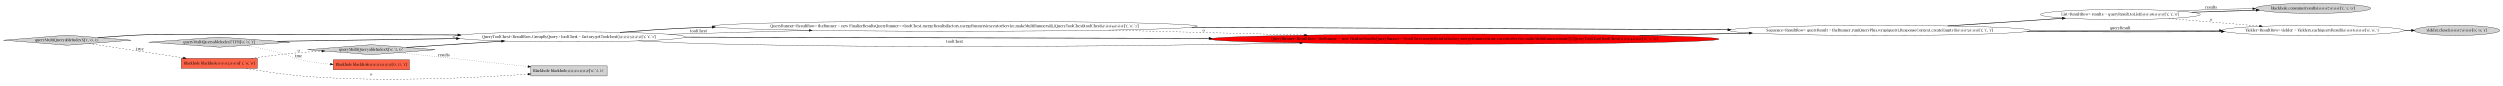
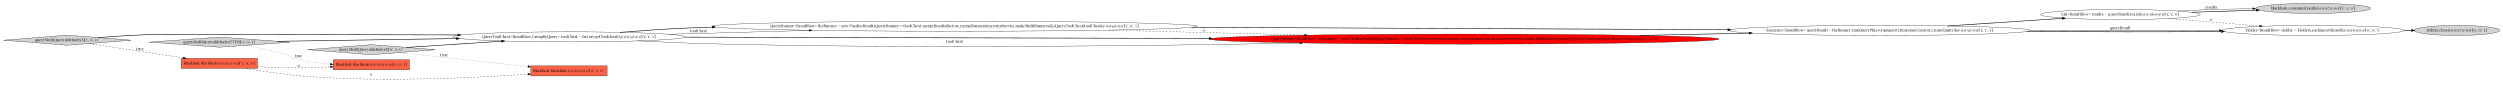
(290, 54) -> (294, 68)
(444, 55) -> (444, 55)
(569, 71) -> (569, 71)
